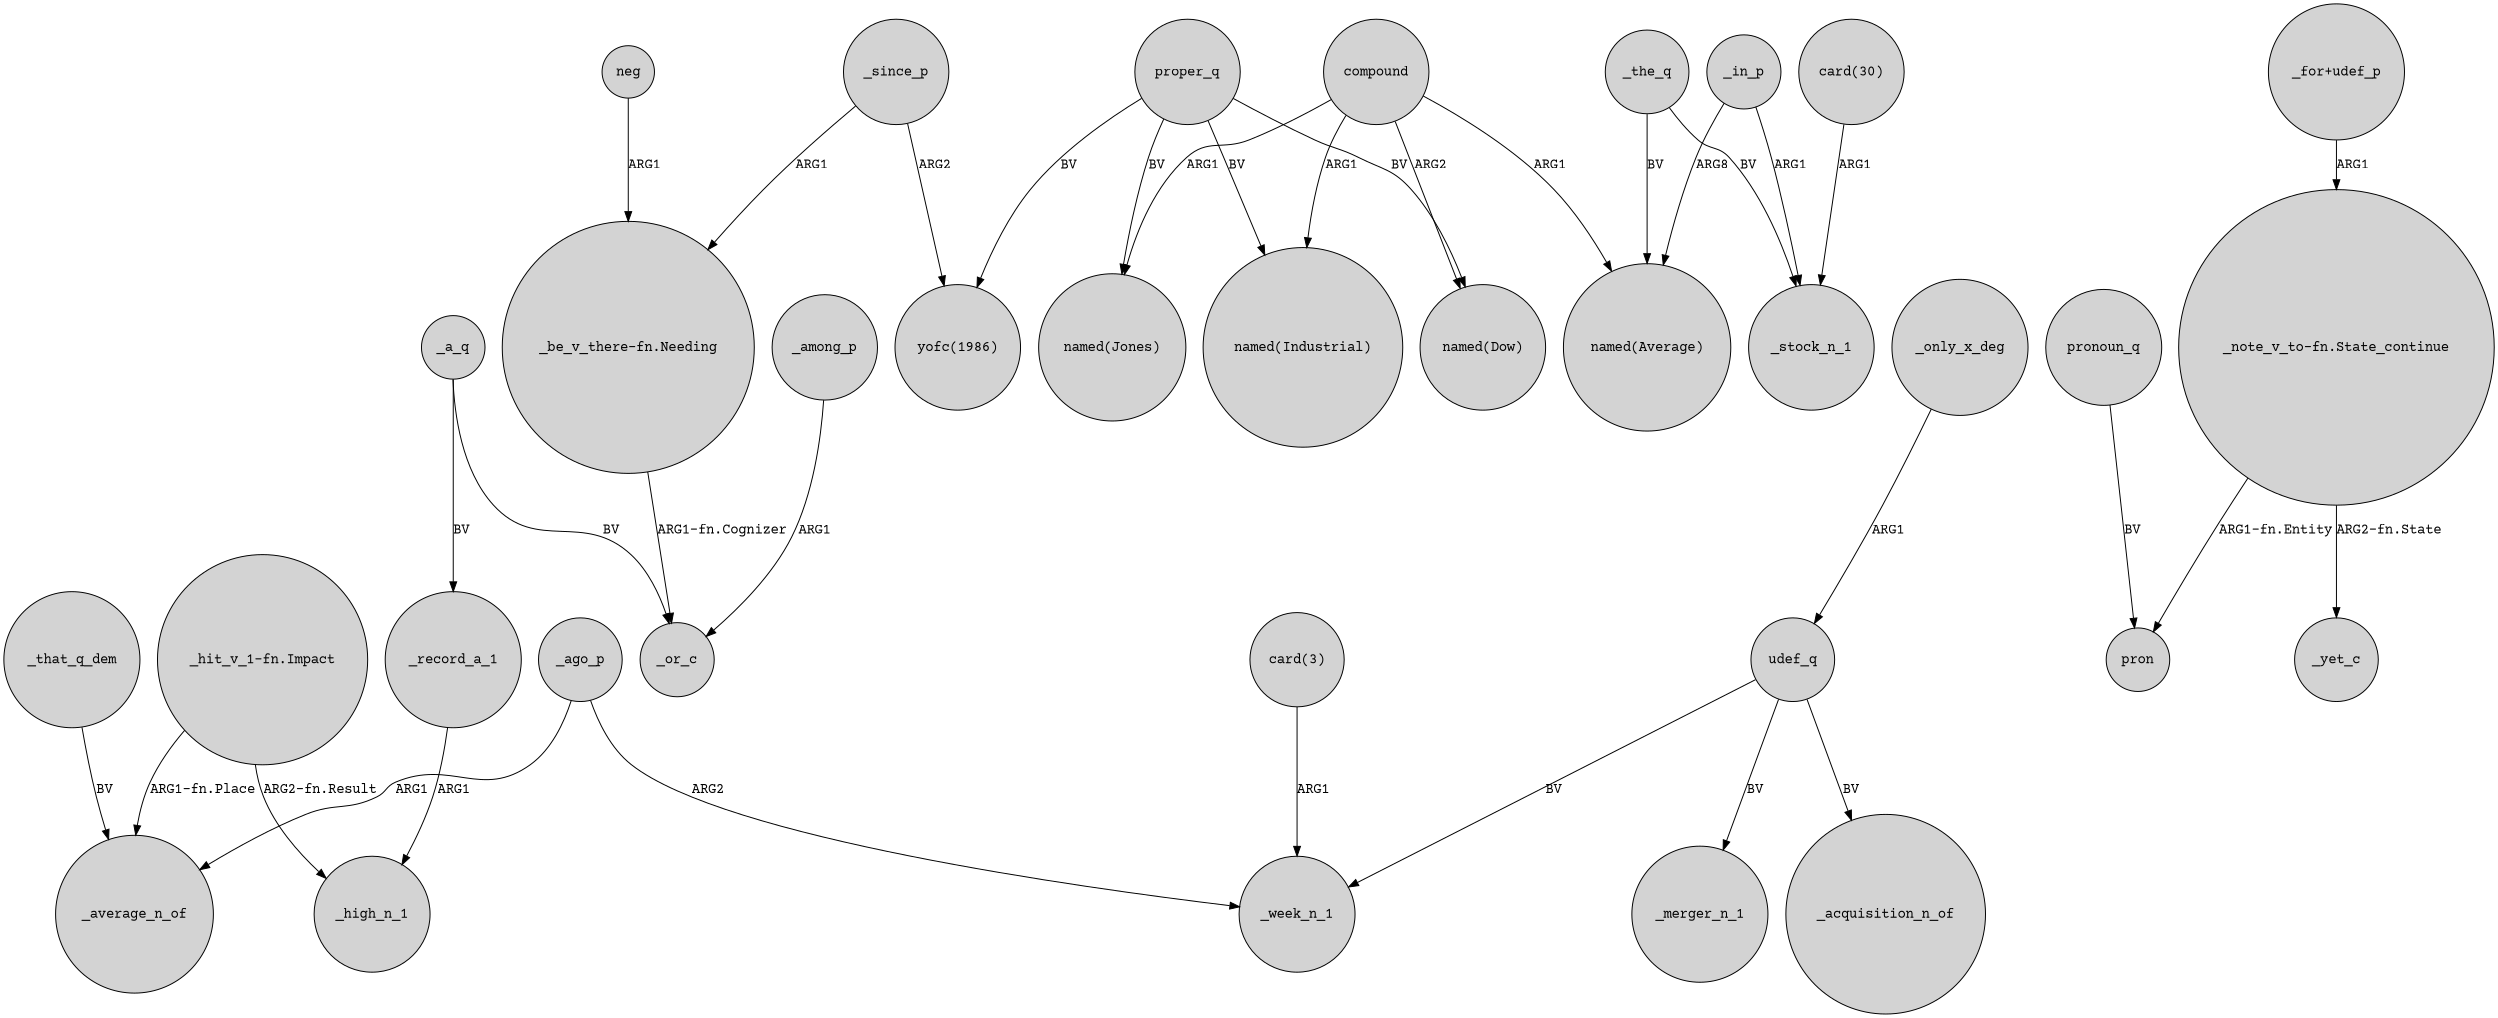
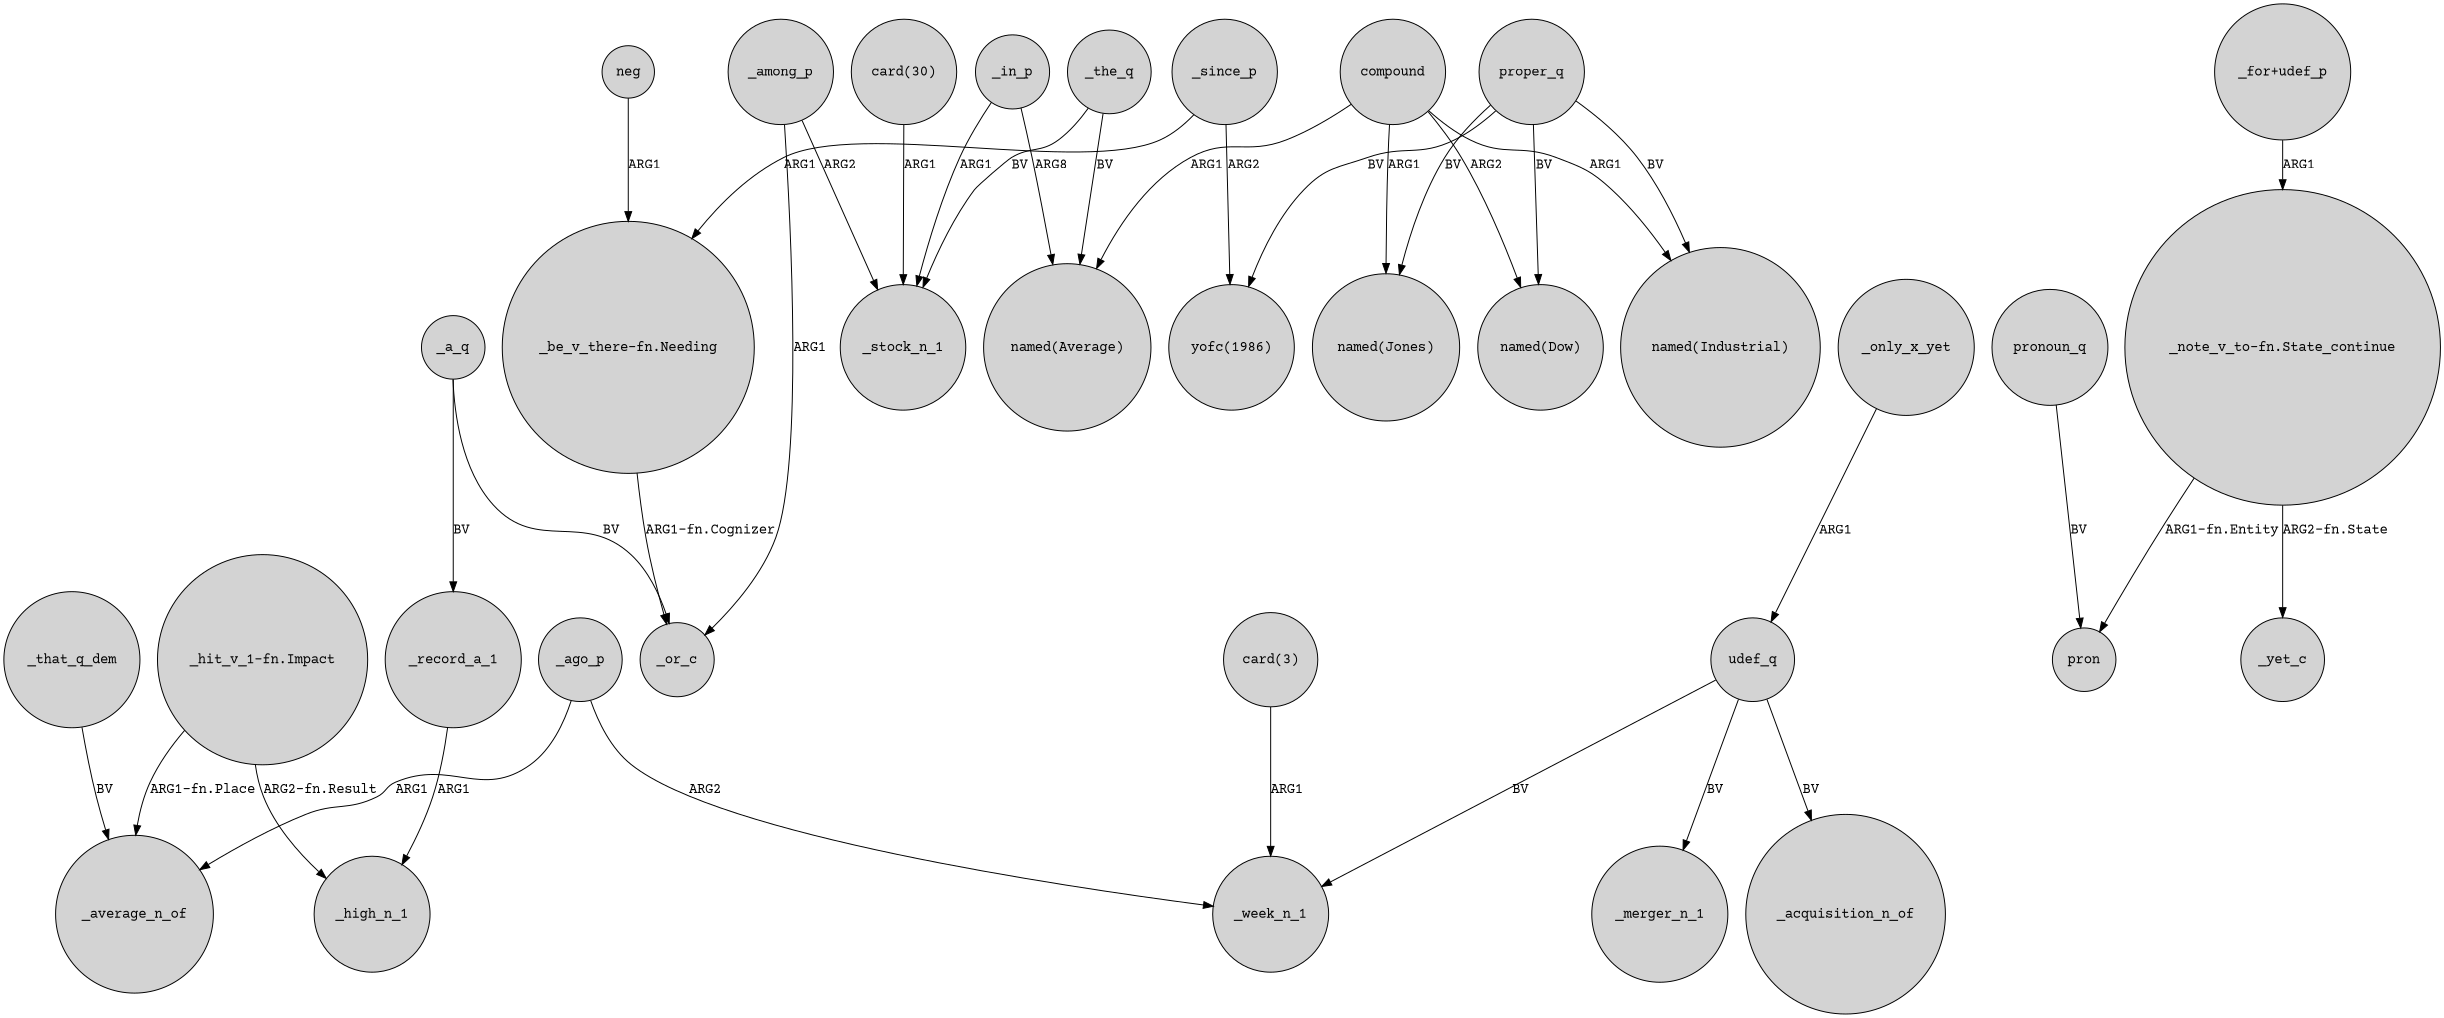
none -> (838, 201)
(1960, 347) -> (1906, 347)
